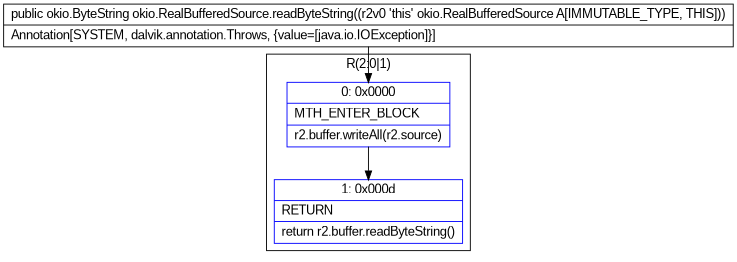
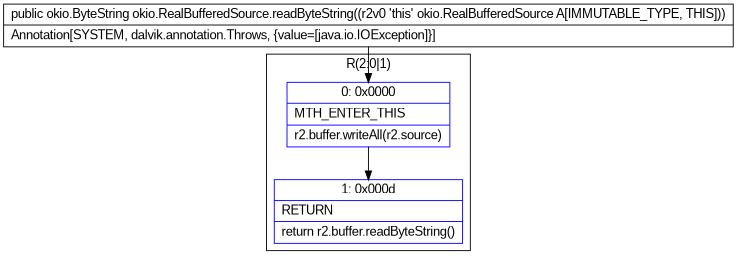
(357, 114) -> (350, 114)
